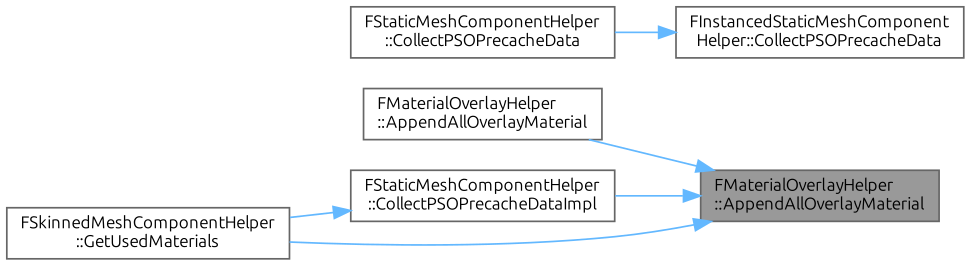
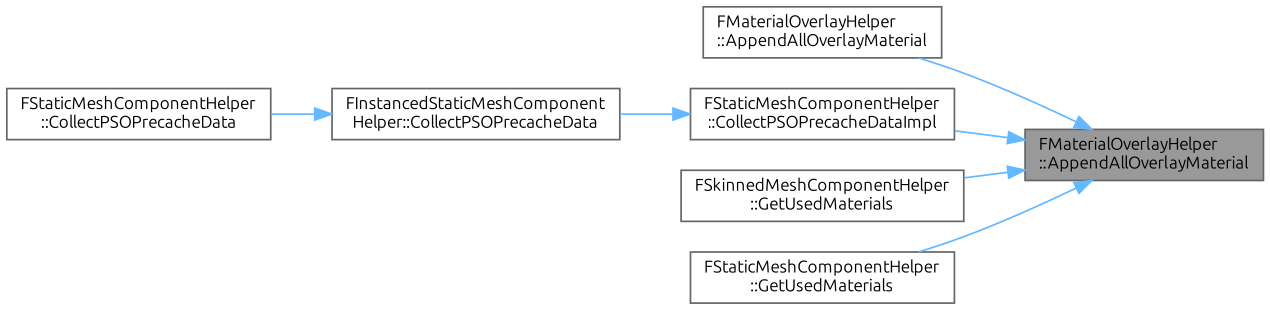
(312, 215) -> (646, 114)
none -> (822, 278)
